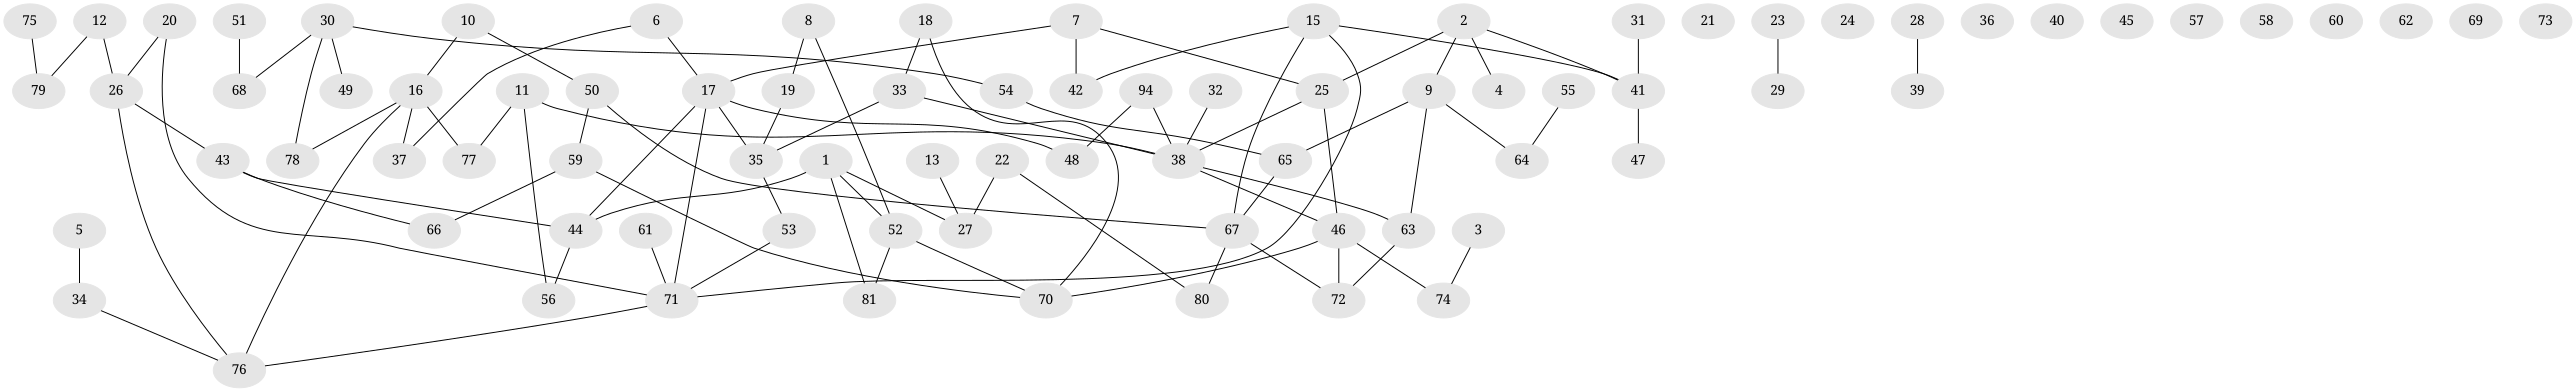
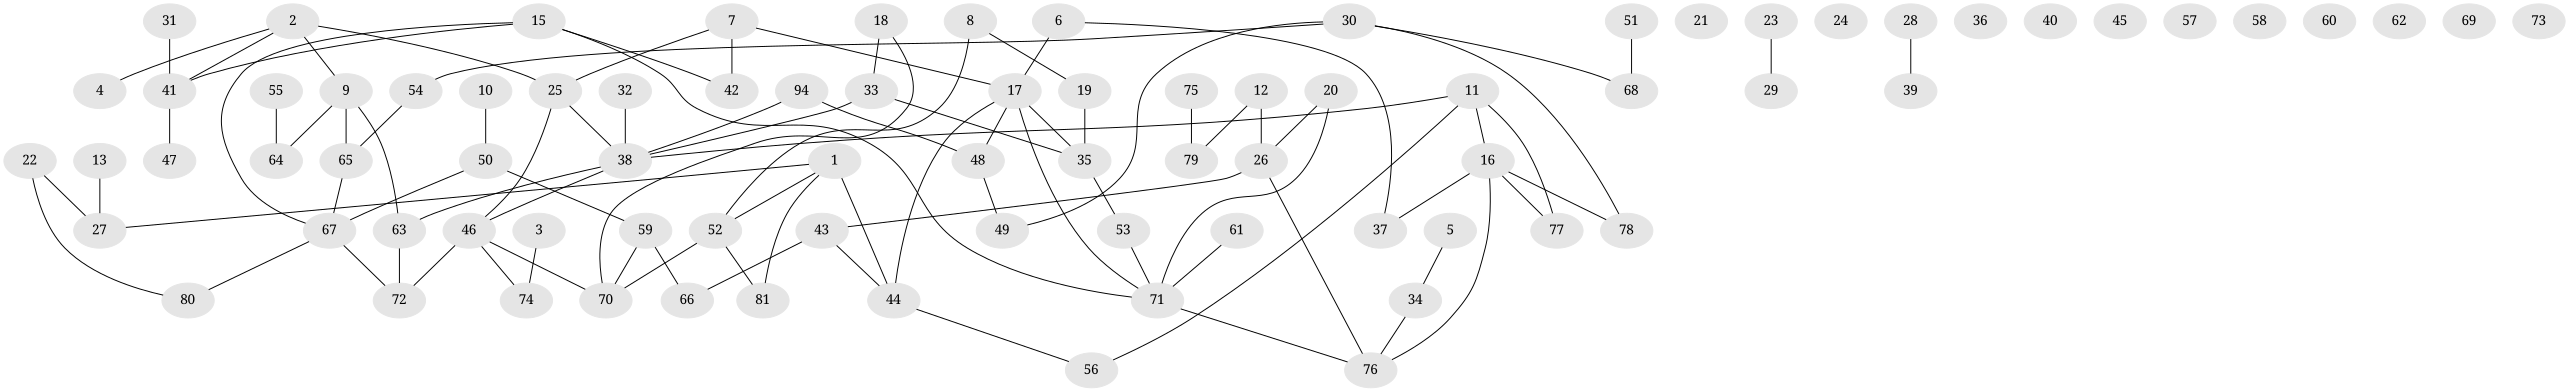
(442, 56) -> (1480, 126)
none -> (990, 196)
